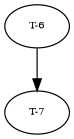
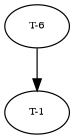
(37, 113) -> (37, 113)
